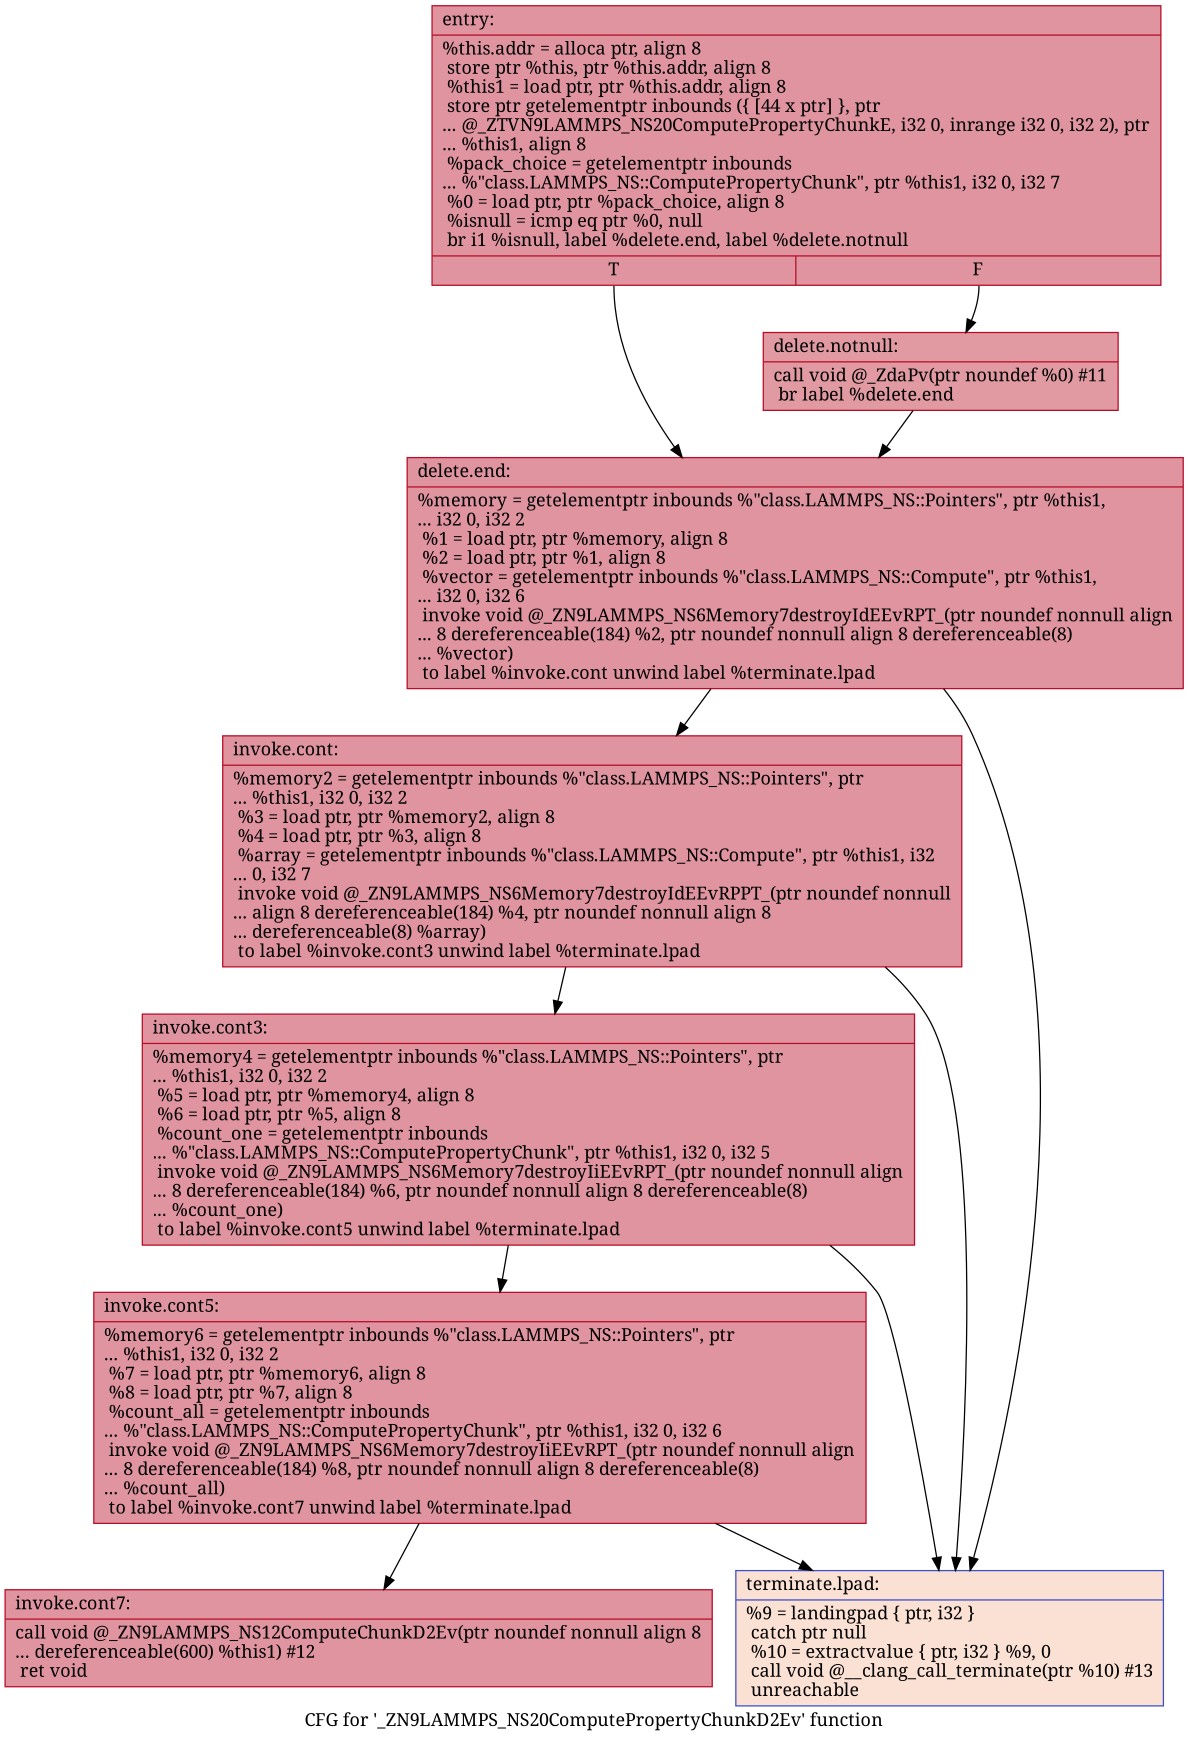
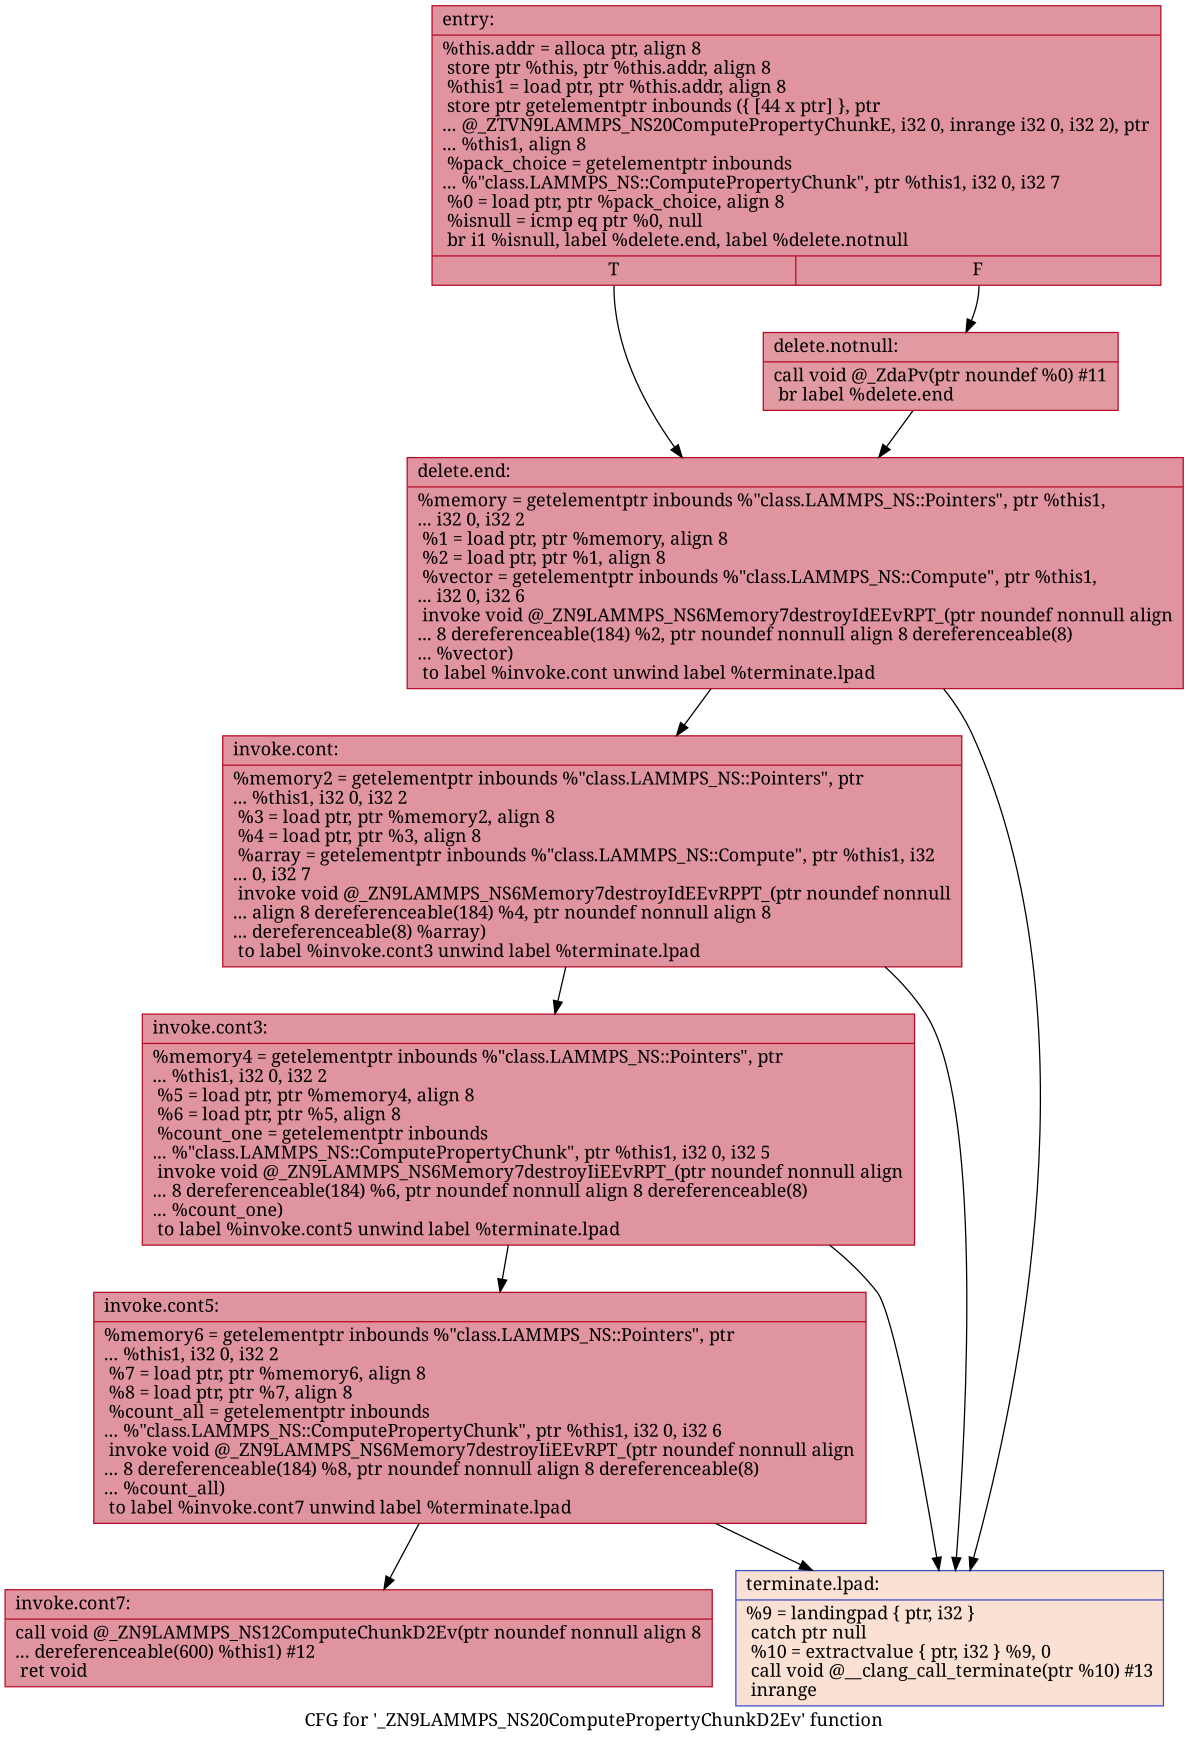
(803, 1691) -> (782, 1691)
